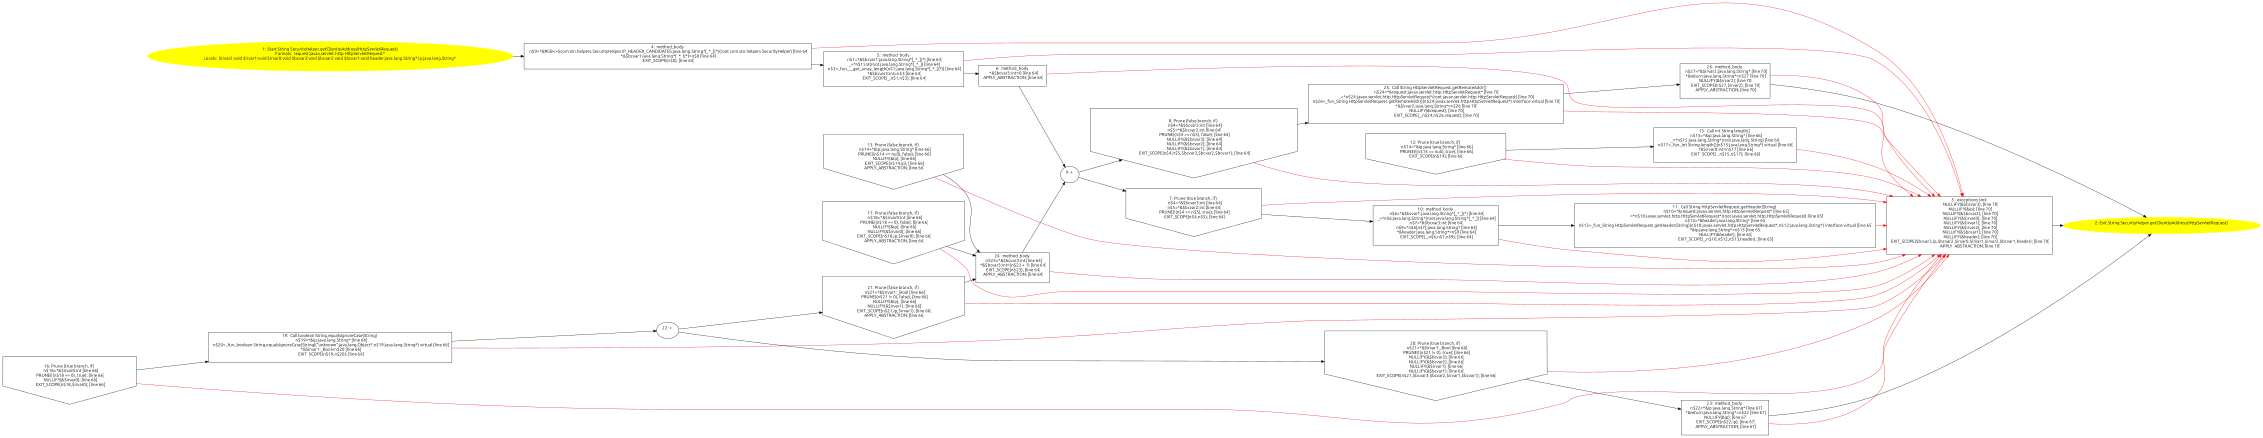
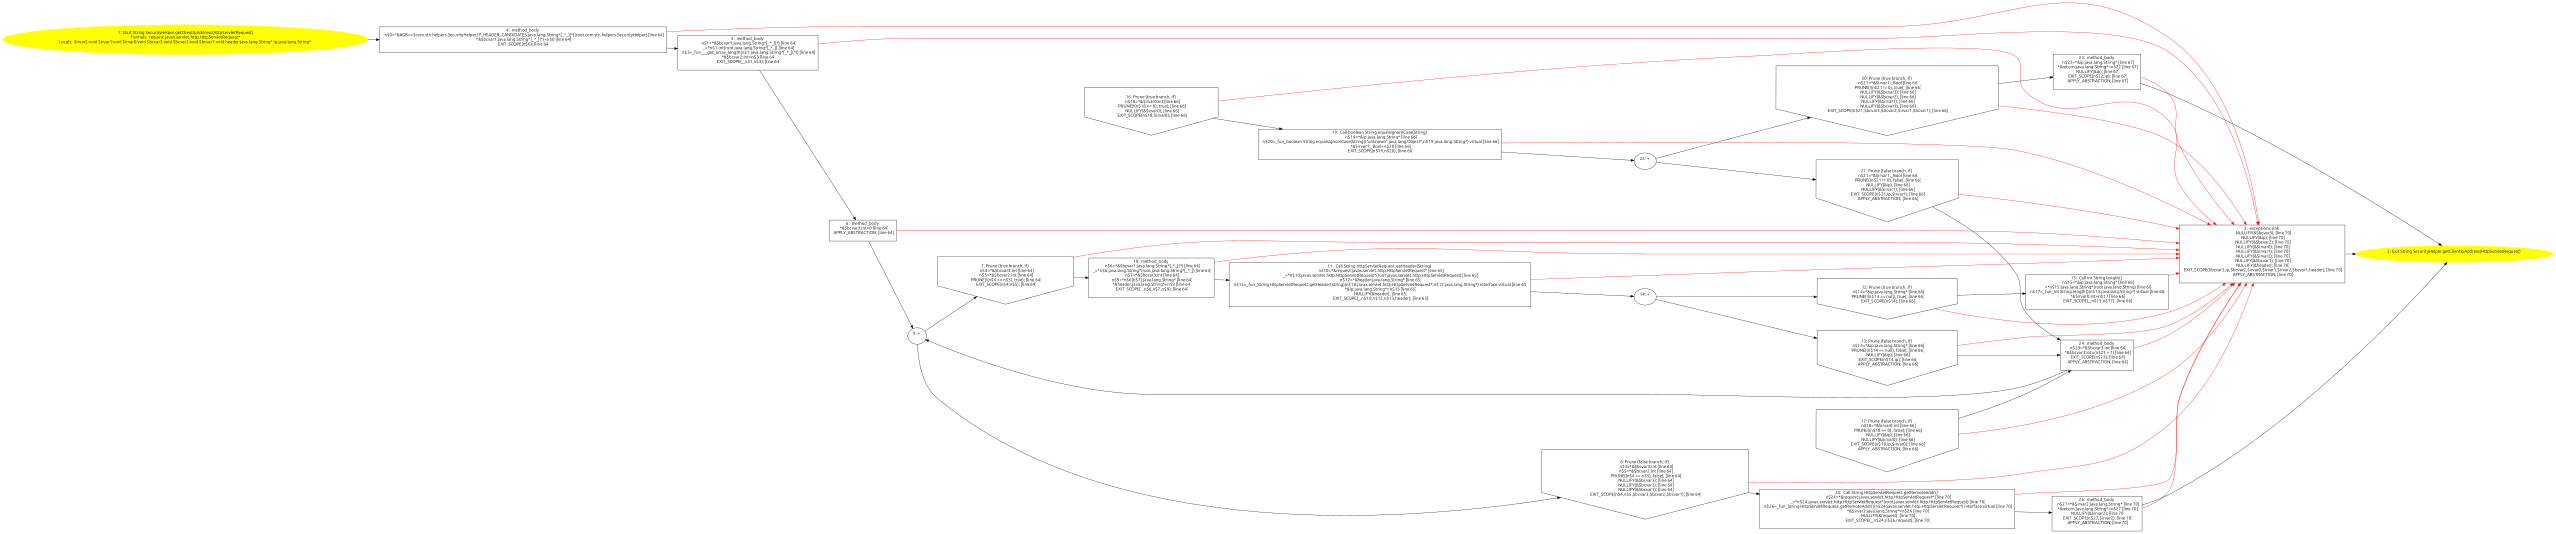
none -> (1645, 297)
